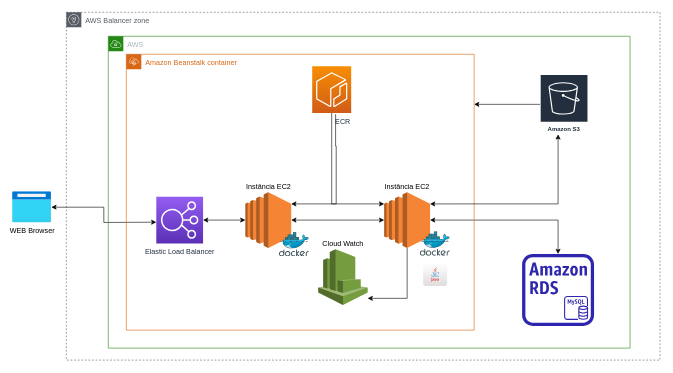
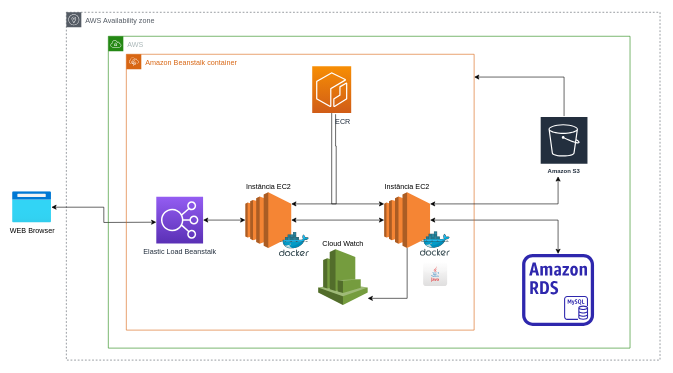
(117, 21) -> (121, 21)
(564, 104) -> (564, 146)
(180, 252) -> (180, 252)
